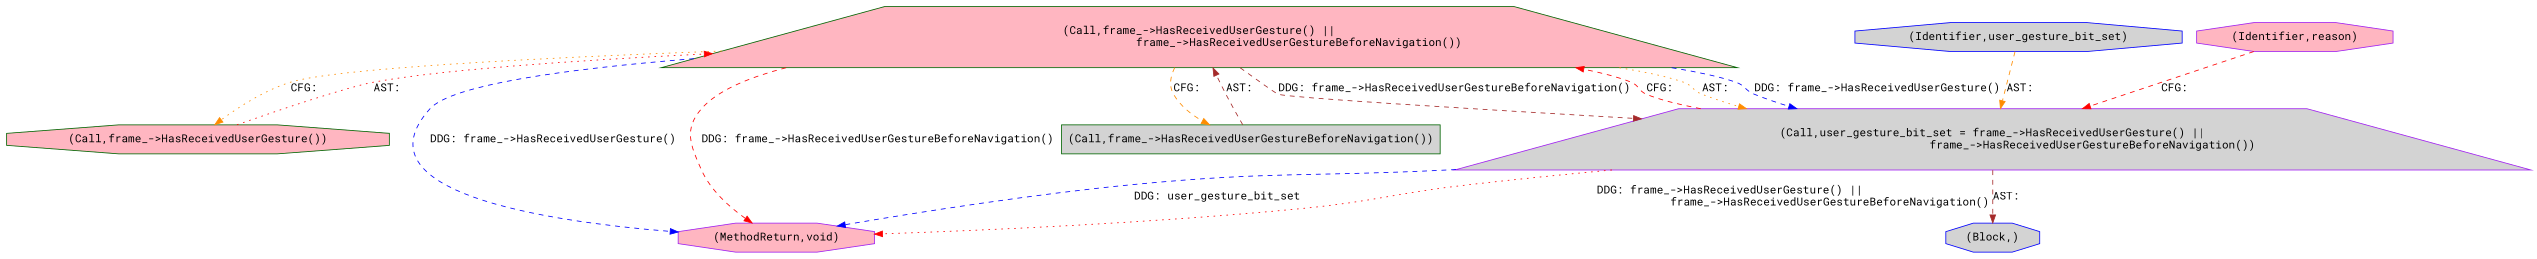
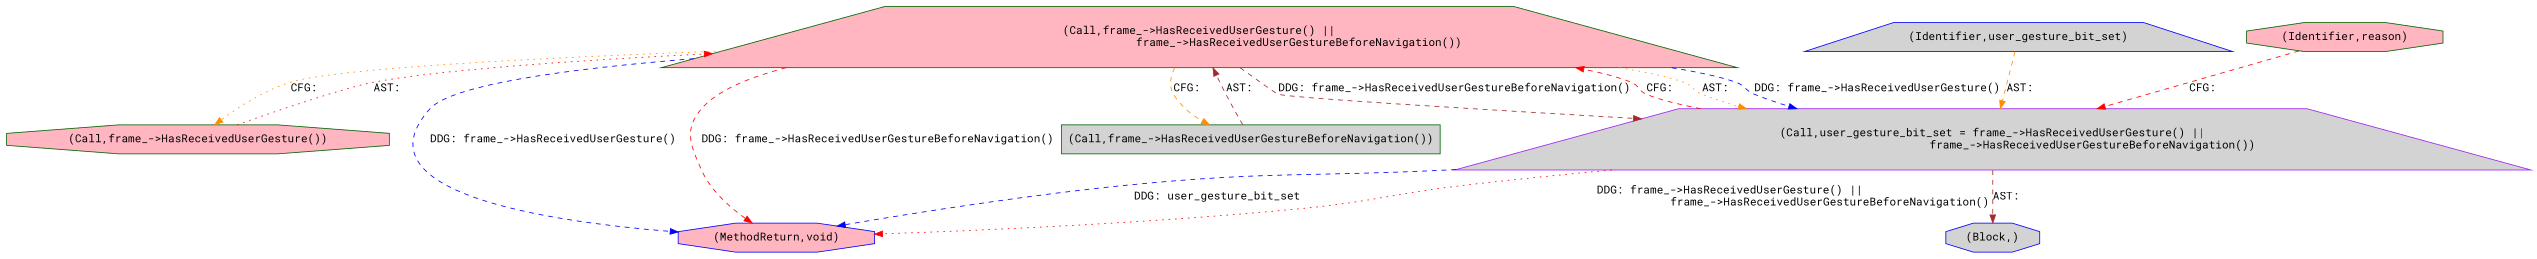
(2019, 37) -> (2019, 37)
(2295, 37) -> (2345, 37)
(776, 238) -> (776, 238)
